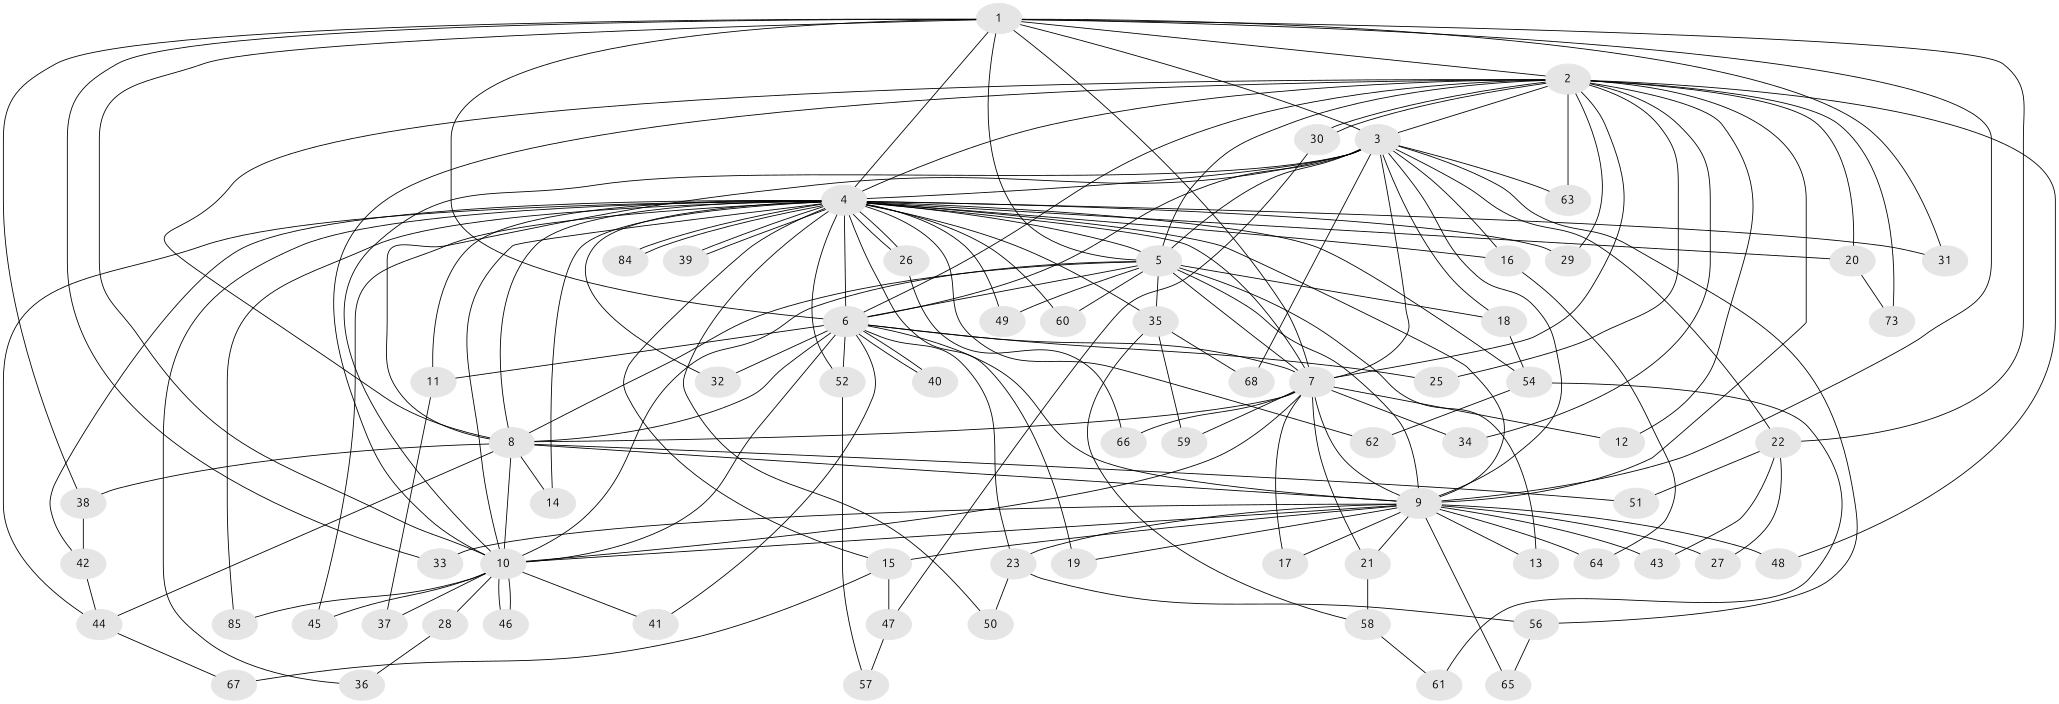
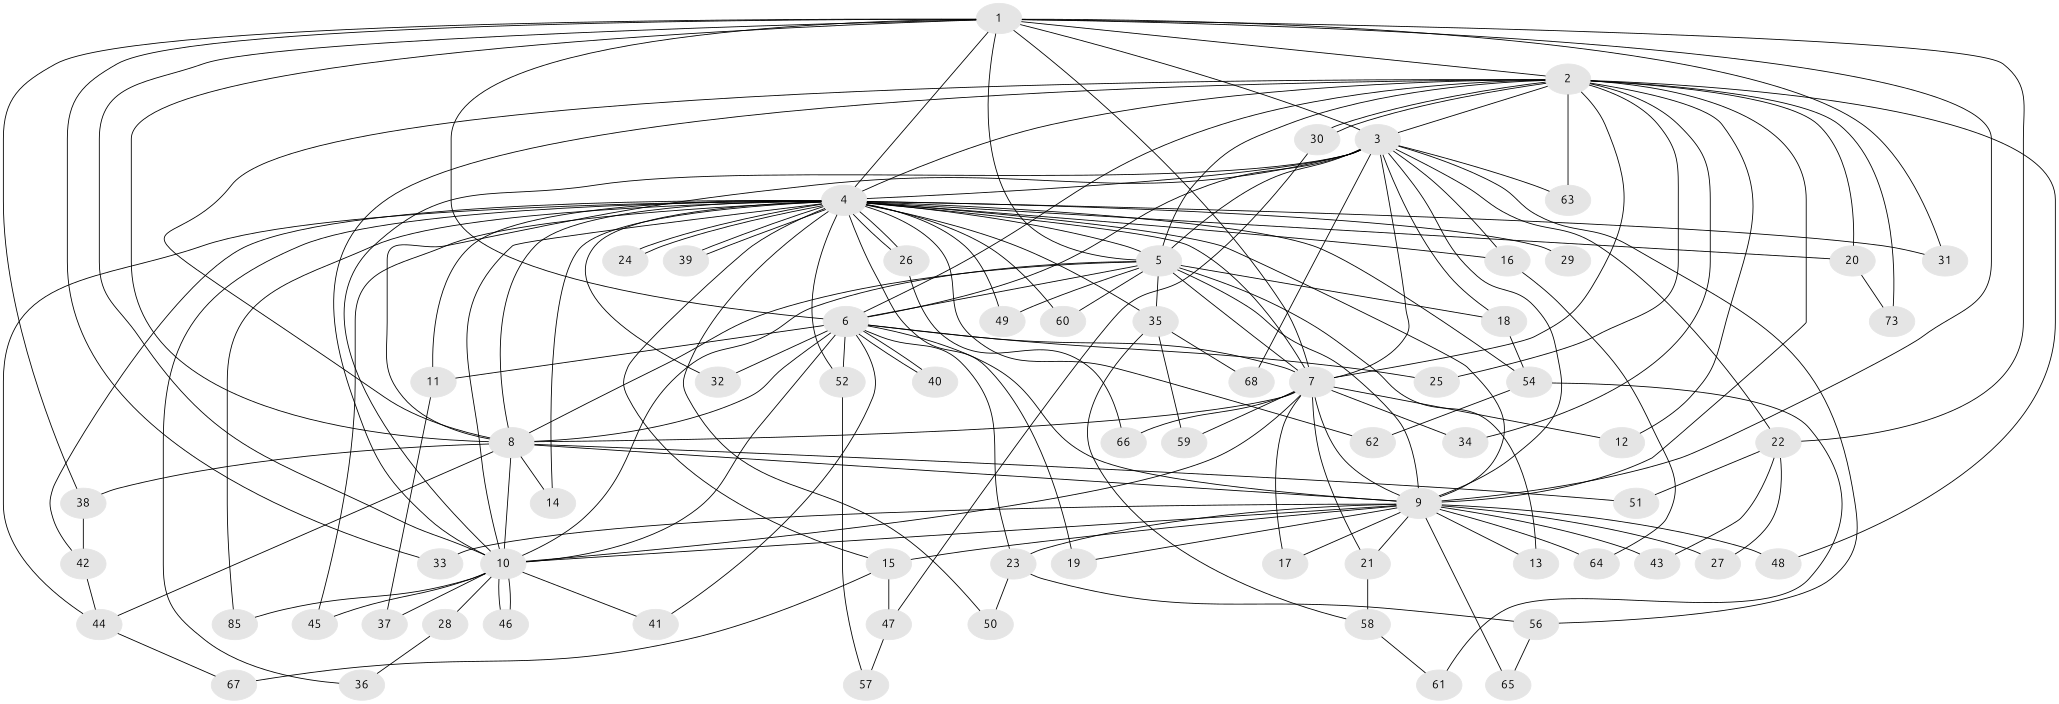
none -> (267, 80)
(1601, 171) -> none
(625, 261) -> (625, 261)
(845, 261) -> none
